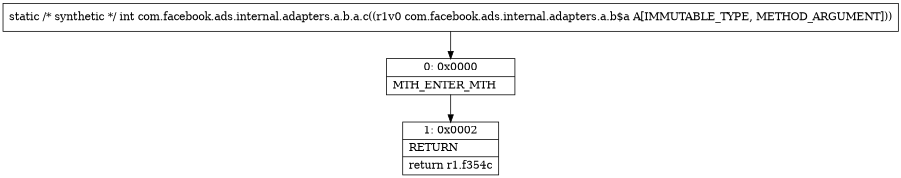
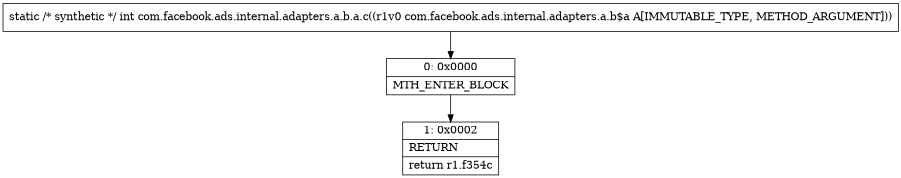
(444, 85) -> (451, 85)
